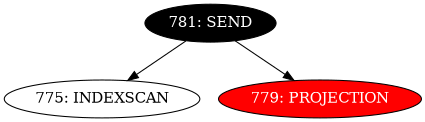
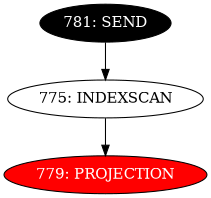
(260, 58) -> (105, 132)
